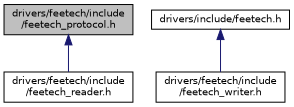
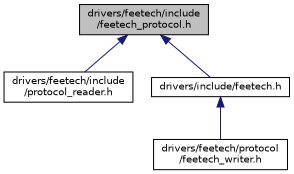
none -> (189, 59)
(68, 87) -> (68, 87)
(221, 87) -> (221, 155)
